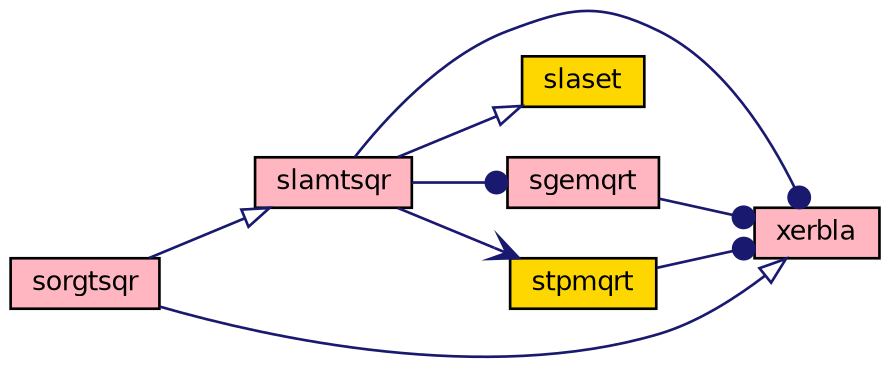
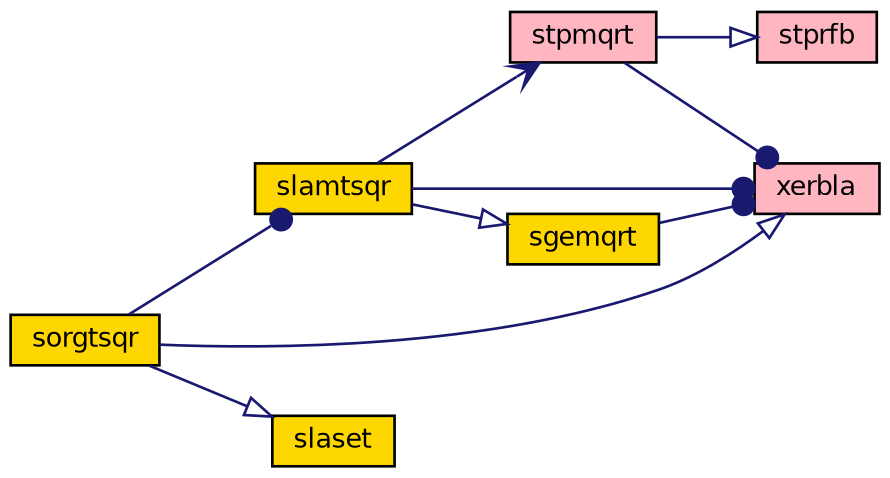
none -> (817, 37)
(447, 137) -> (198, 386)
(333, 183) -> (333, 189)
(449, 183) -> (446, 211)
(583, 183) -> (583, 239)
(197, 238) -> (200, 270)
(85, 283) -> (85, 340)
(583, 283) -> (583, 37)
